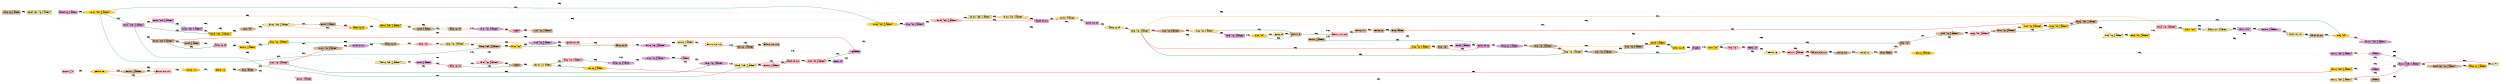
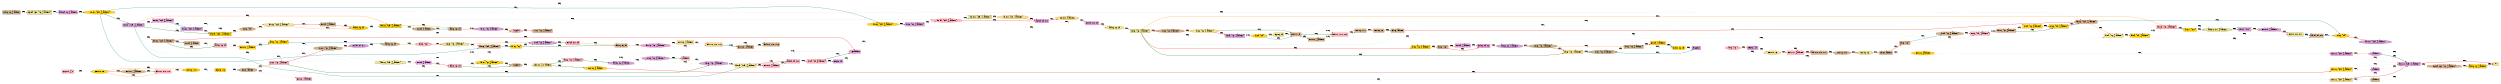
none -> (55, 12)
(2296, 34) -> (2296, 34)
(1402, 41) -> (1304, 37)
(1713, 48) -> none
(489, 63) -> (489, 63)
